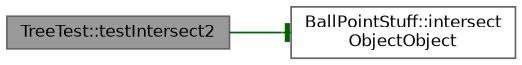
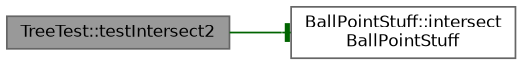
(403, 33) -> (403, 33)
